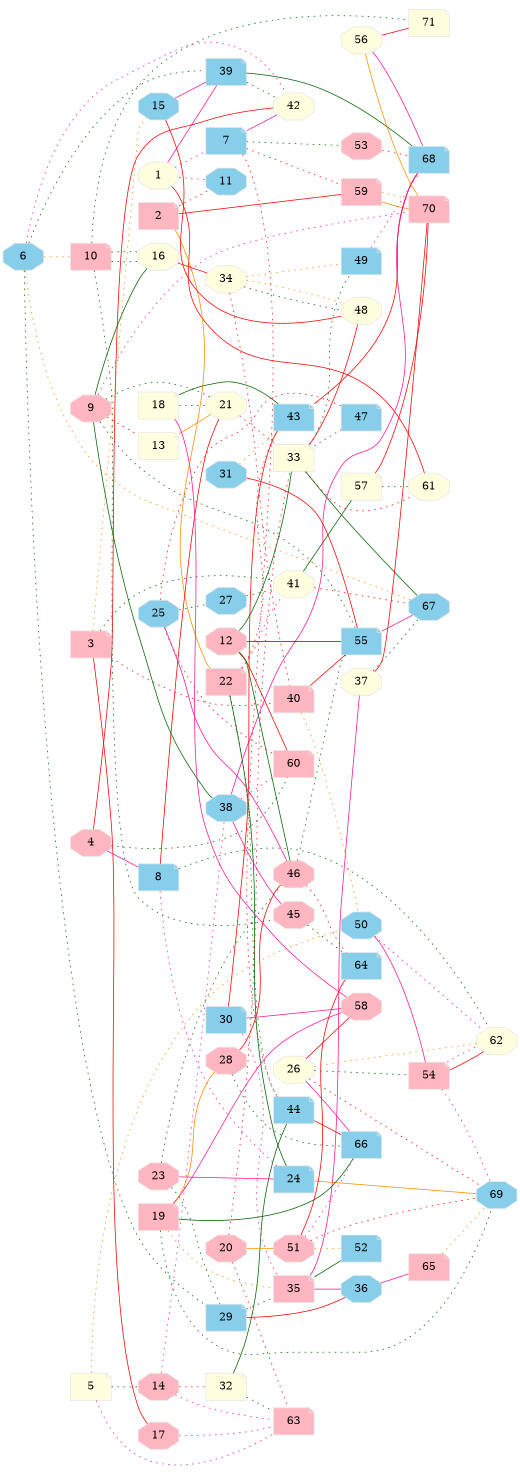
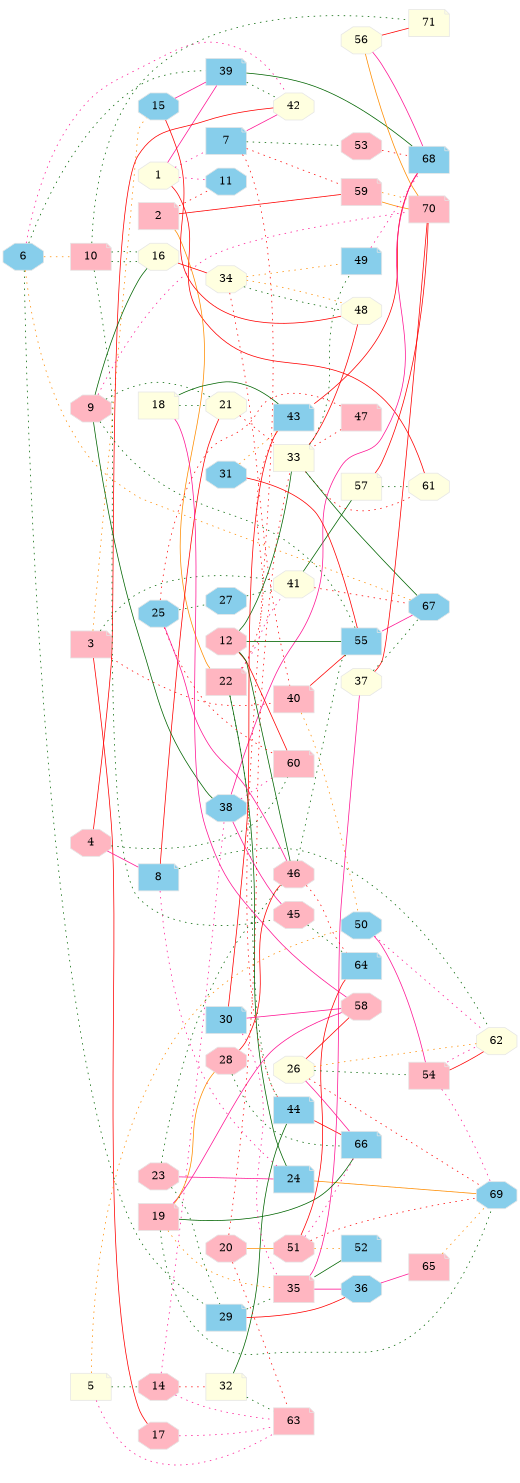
(361, 418) -> (361, 418)
(159, 446) -> none
